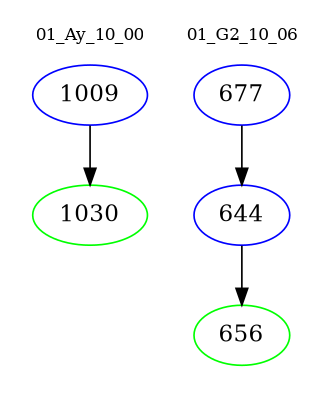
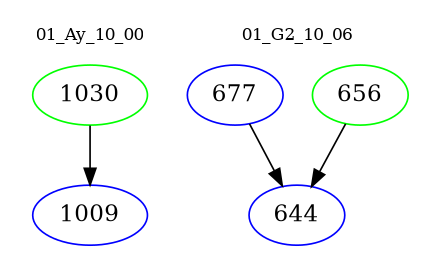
(90, 147) -> (90, 147)
(242, 267) -> (333, 148)
